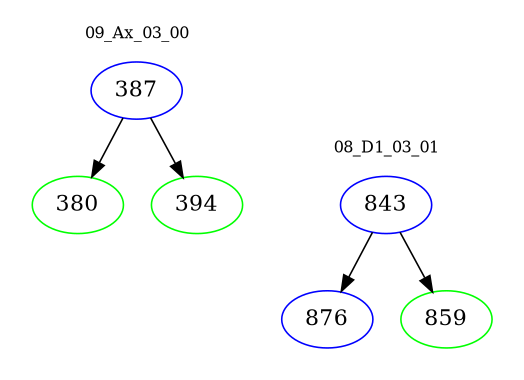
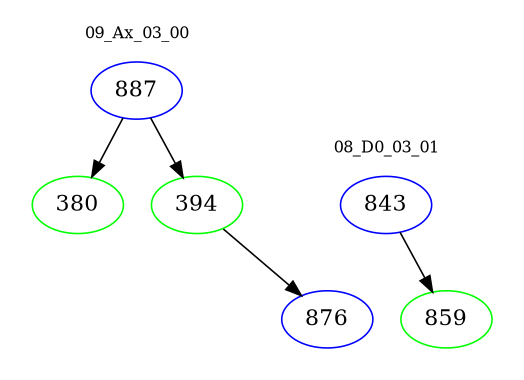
(137, 91) -> (137, 91)
(387, 149) -> (387, 149)
(361, 255) -> (256, 257)
